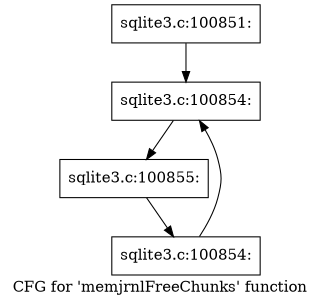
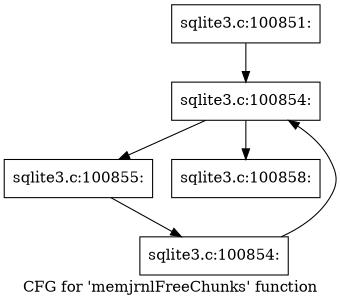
none -> (246, 179)
